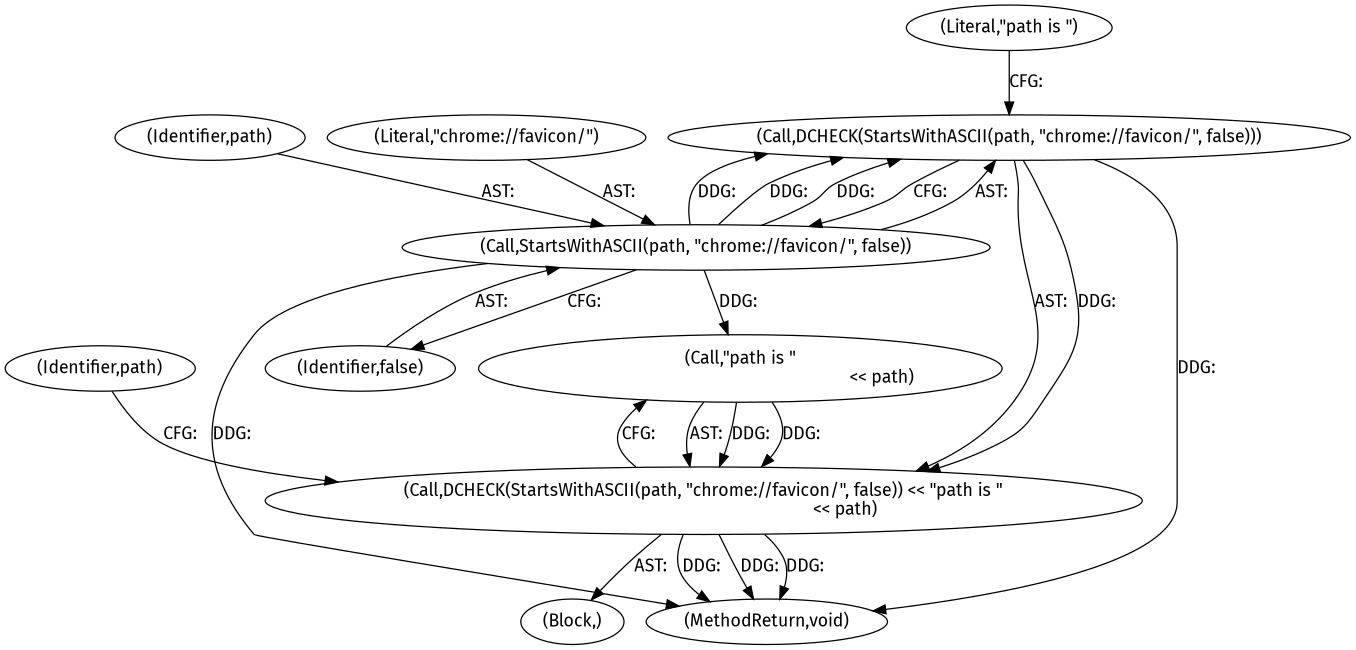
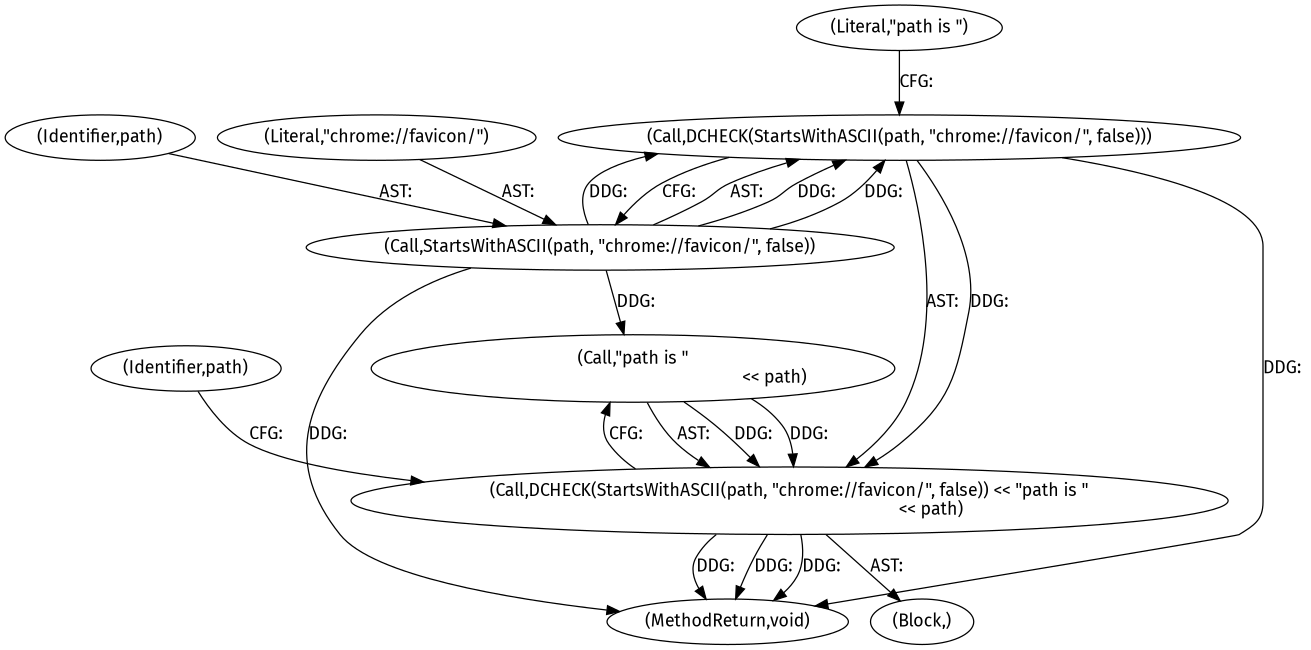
(360, 368) -> none
